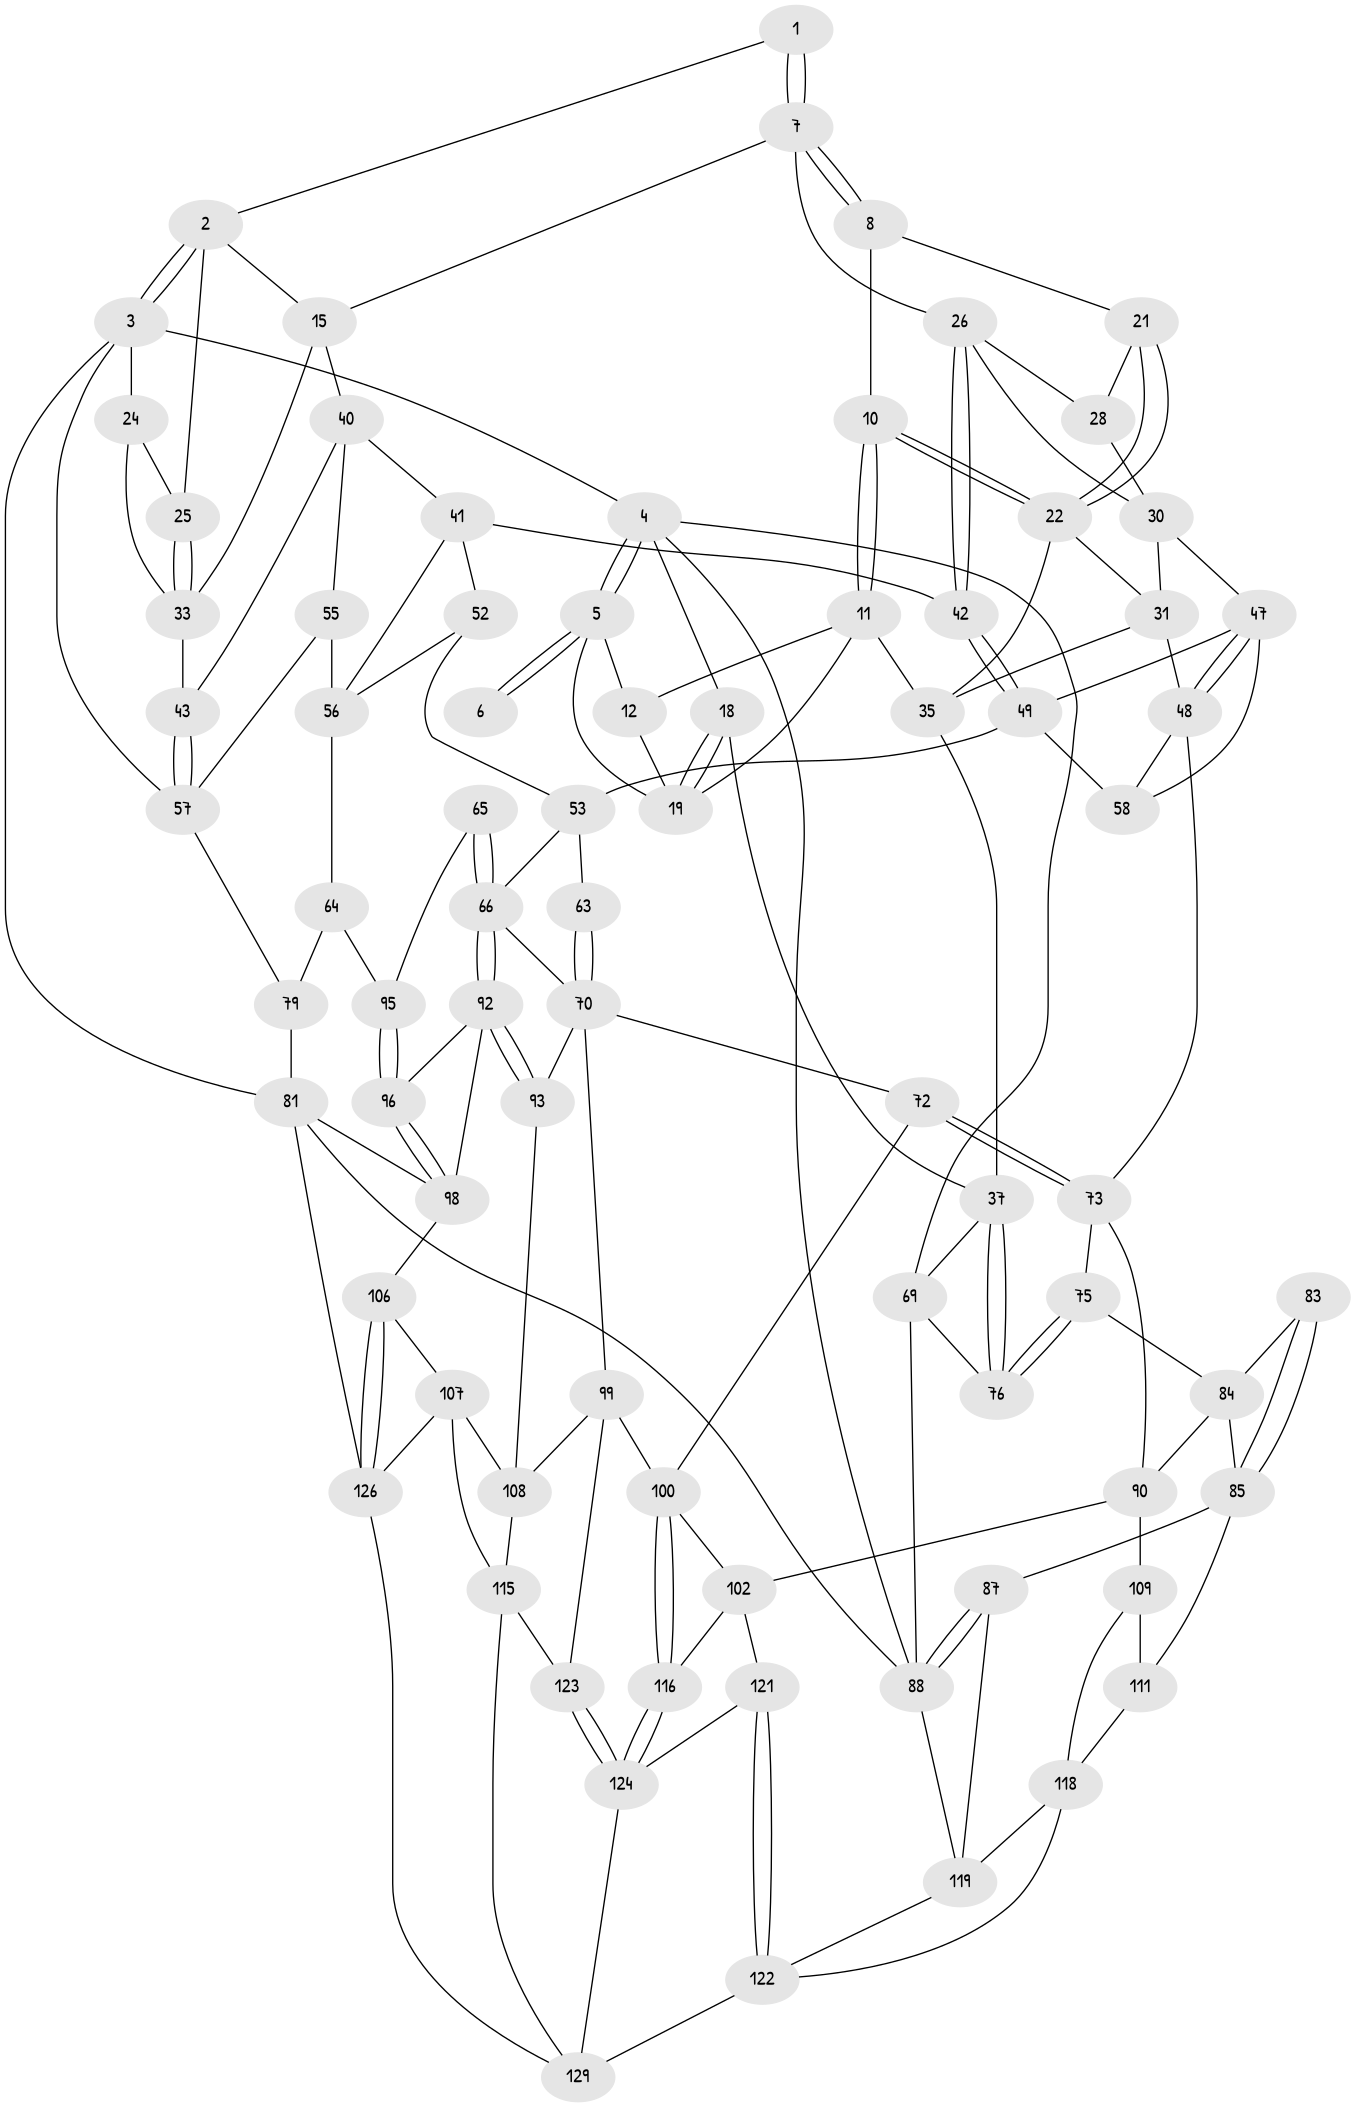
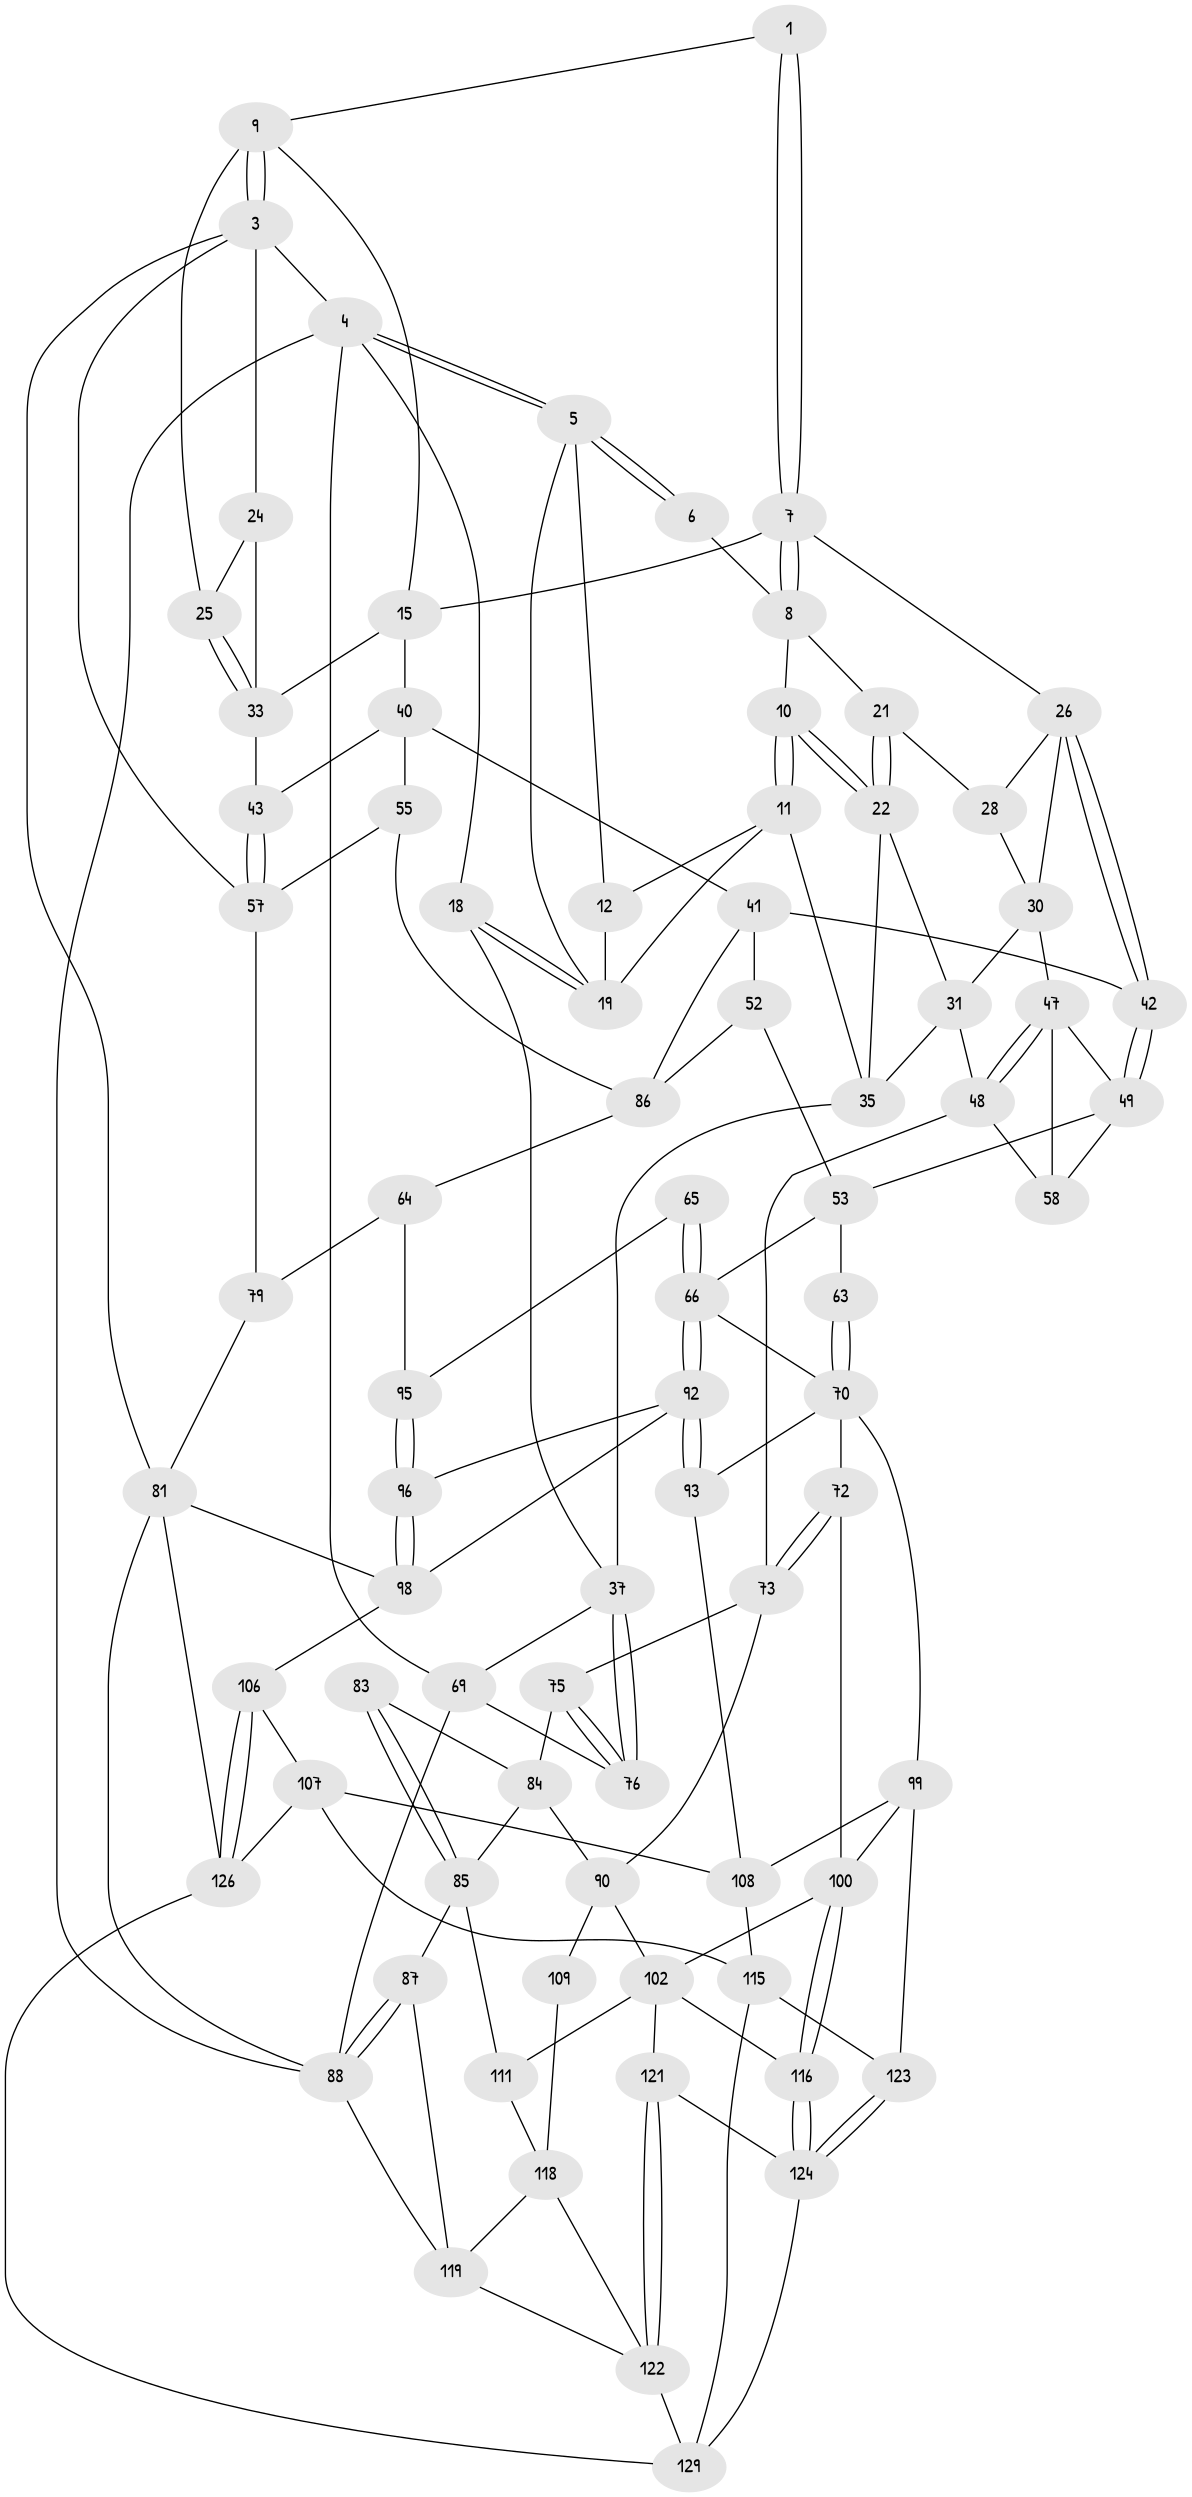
(206, 225) -> (256, 127)
none -> (741, 566)
(332, 712) -> (643, 1102)
(1140, 1639) -> (579, 2029)
